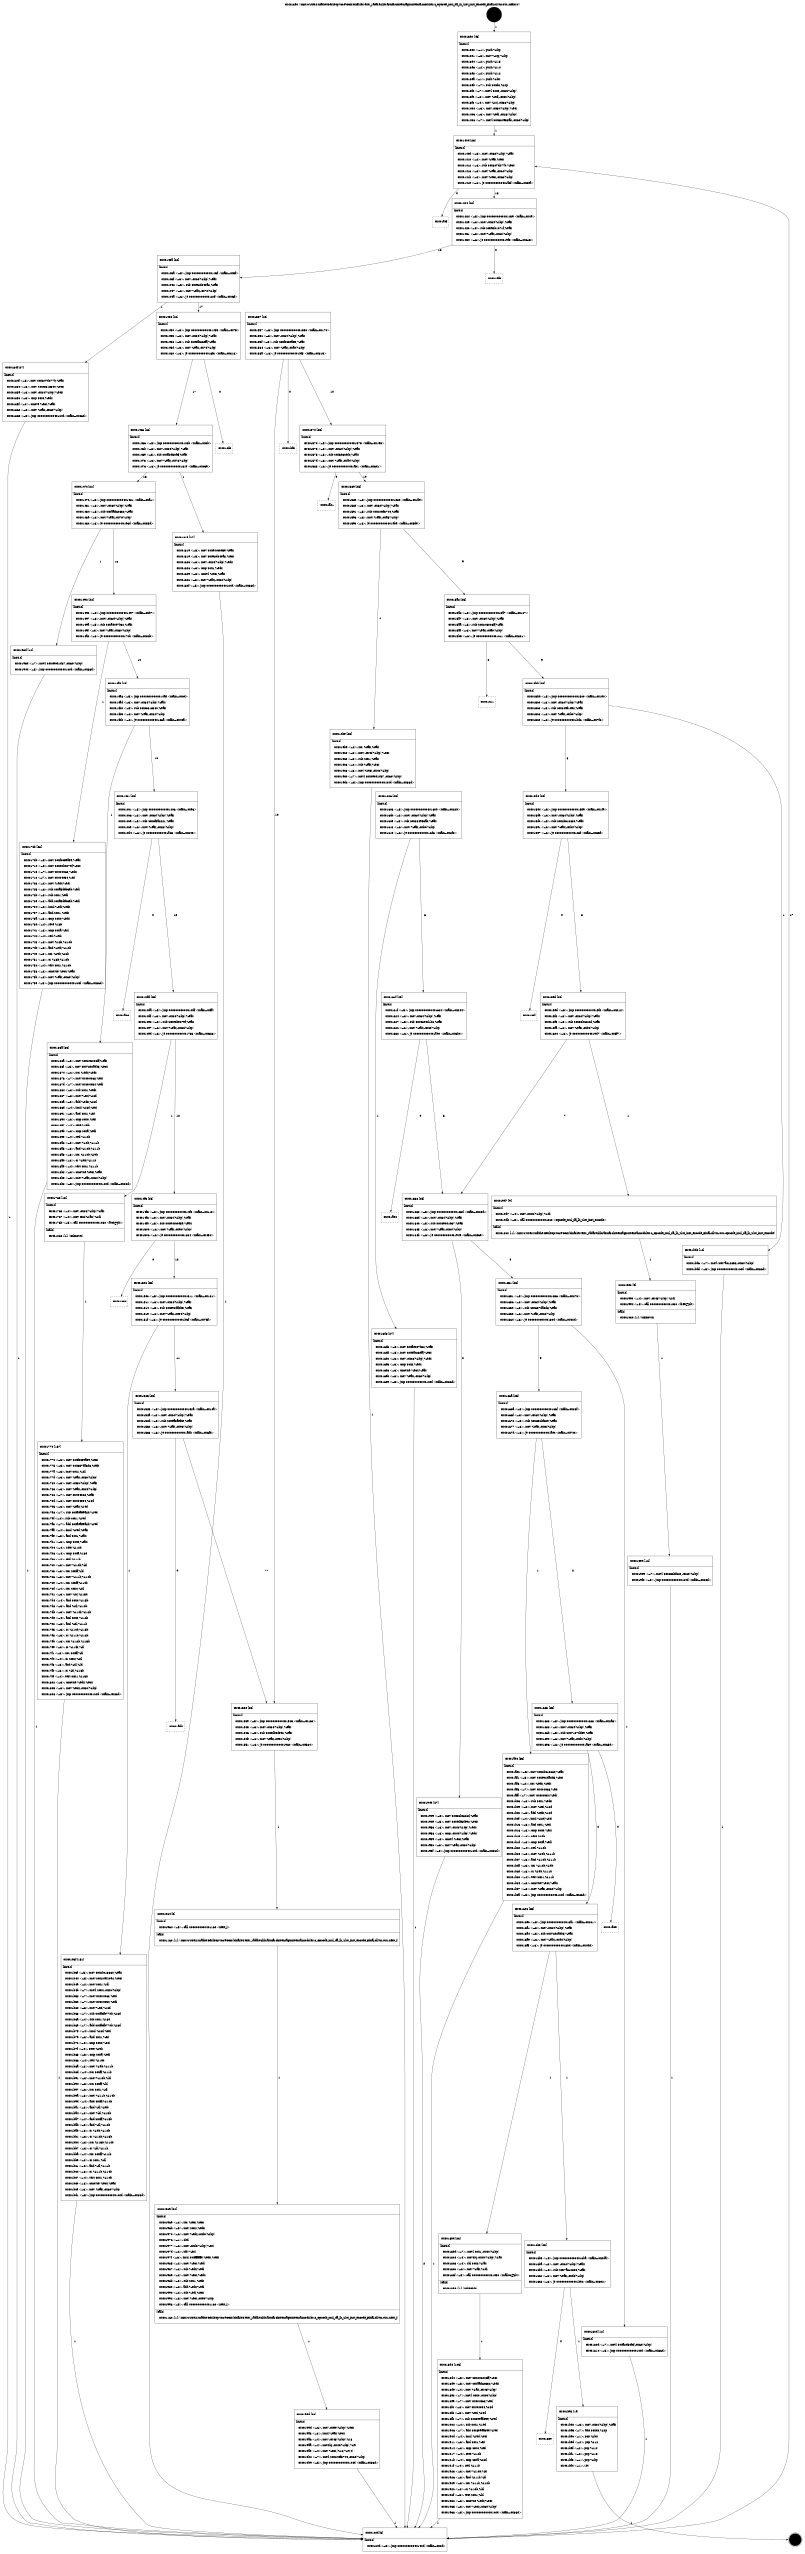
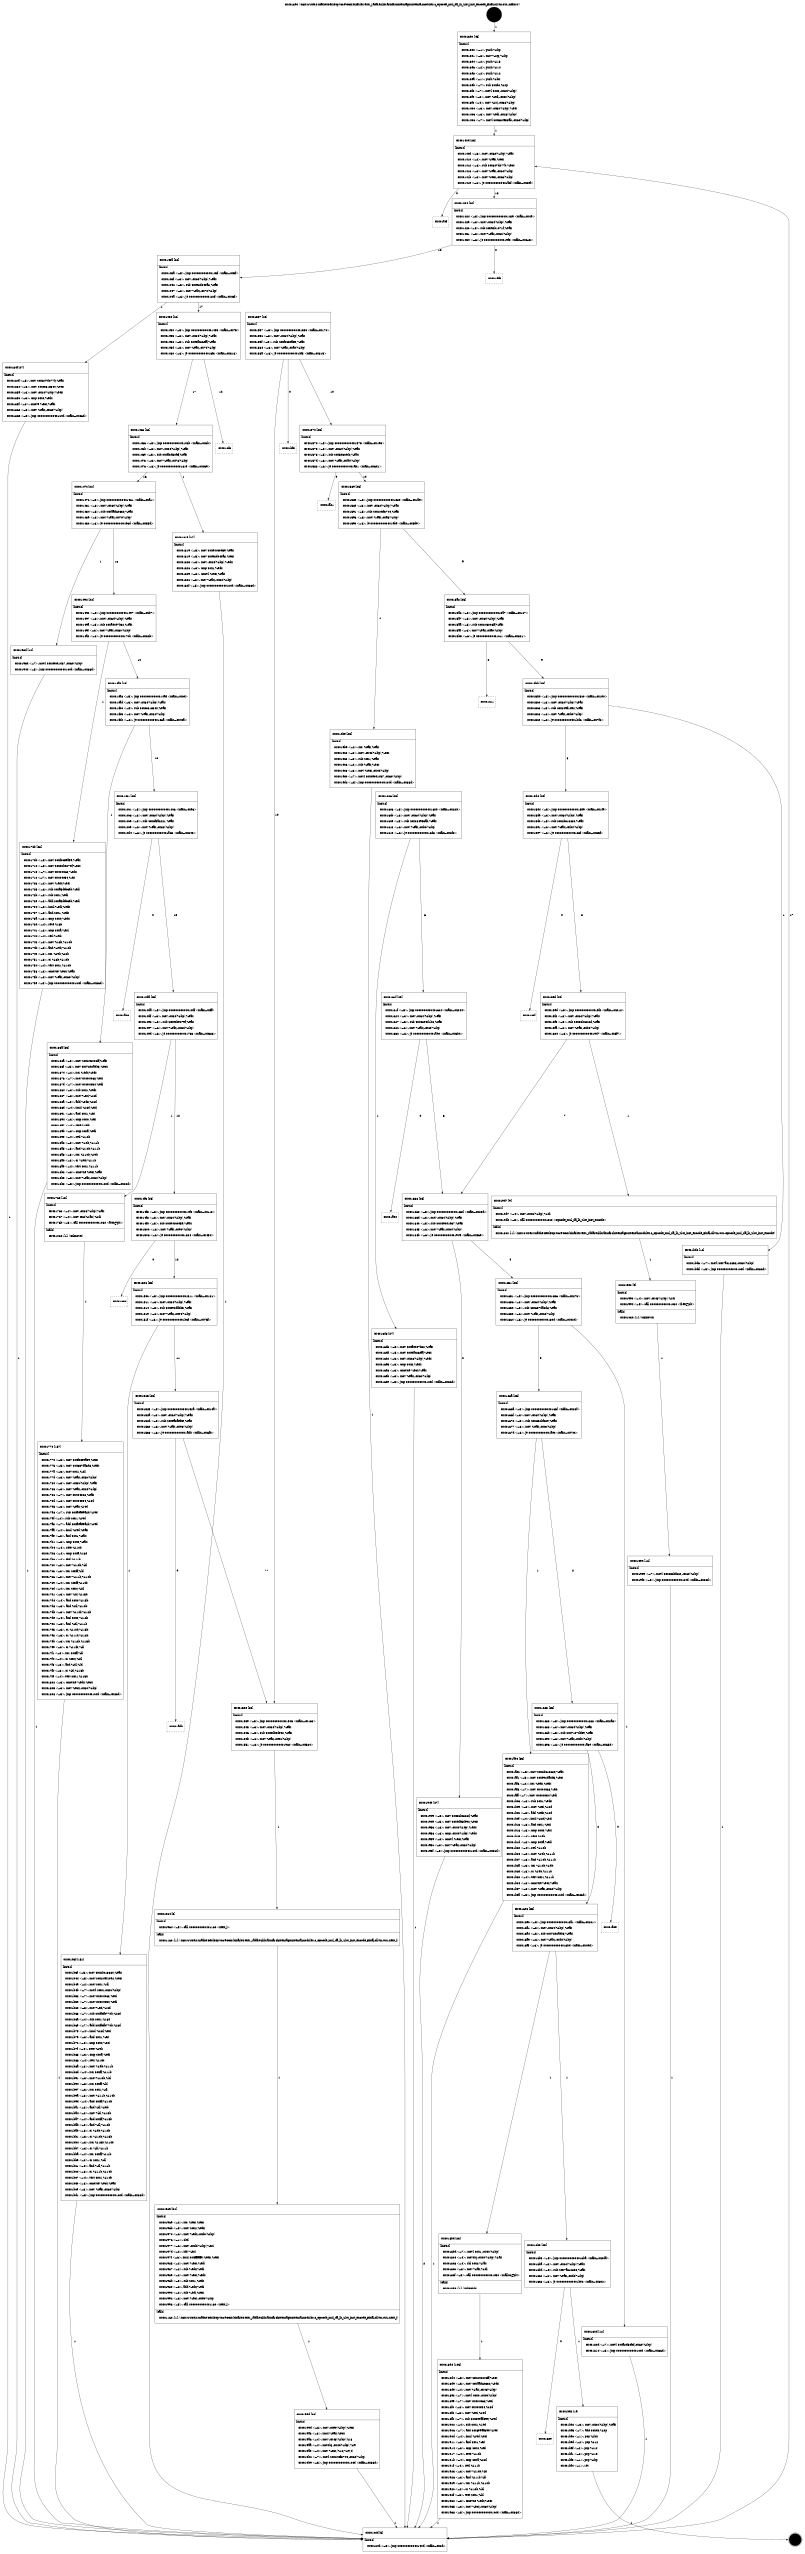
(219, 392) -> (220, 392)
